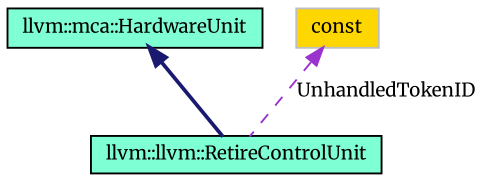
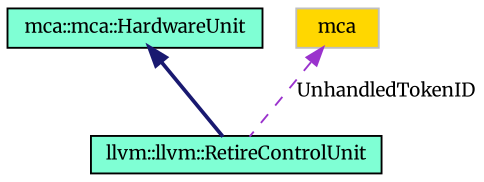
(135, 28) -> (135, 28)
(338, 28) -> (338, 28)
